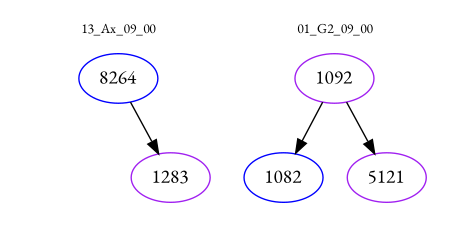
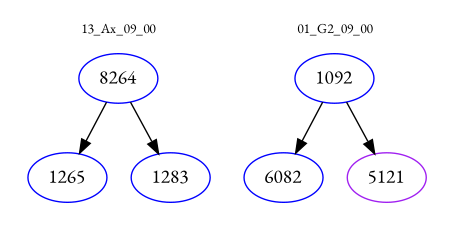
(334, 78) -> (334, 78)
none -> (67, 178)
(171, 178) -> (171, 178)
(284, 178) -> (284, 178)
